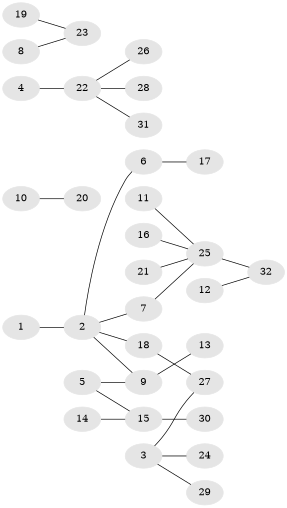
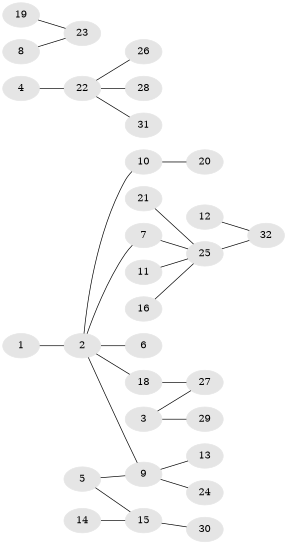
(205, 162) -> none
none -> (99, 250)
(174, 456) -> (174, 484)
